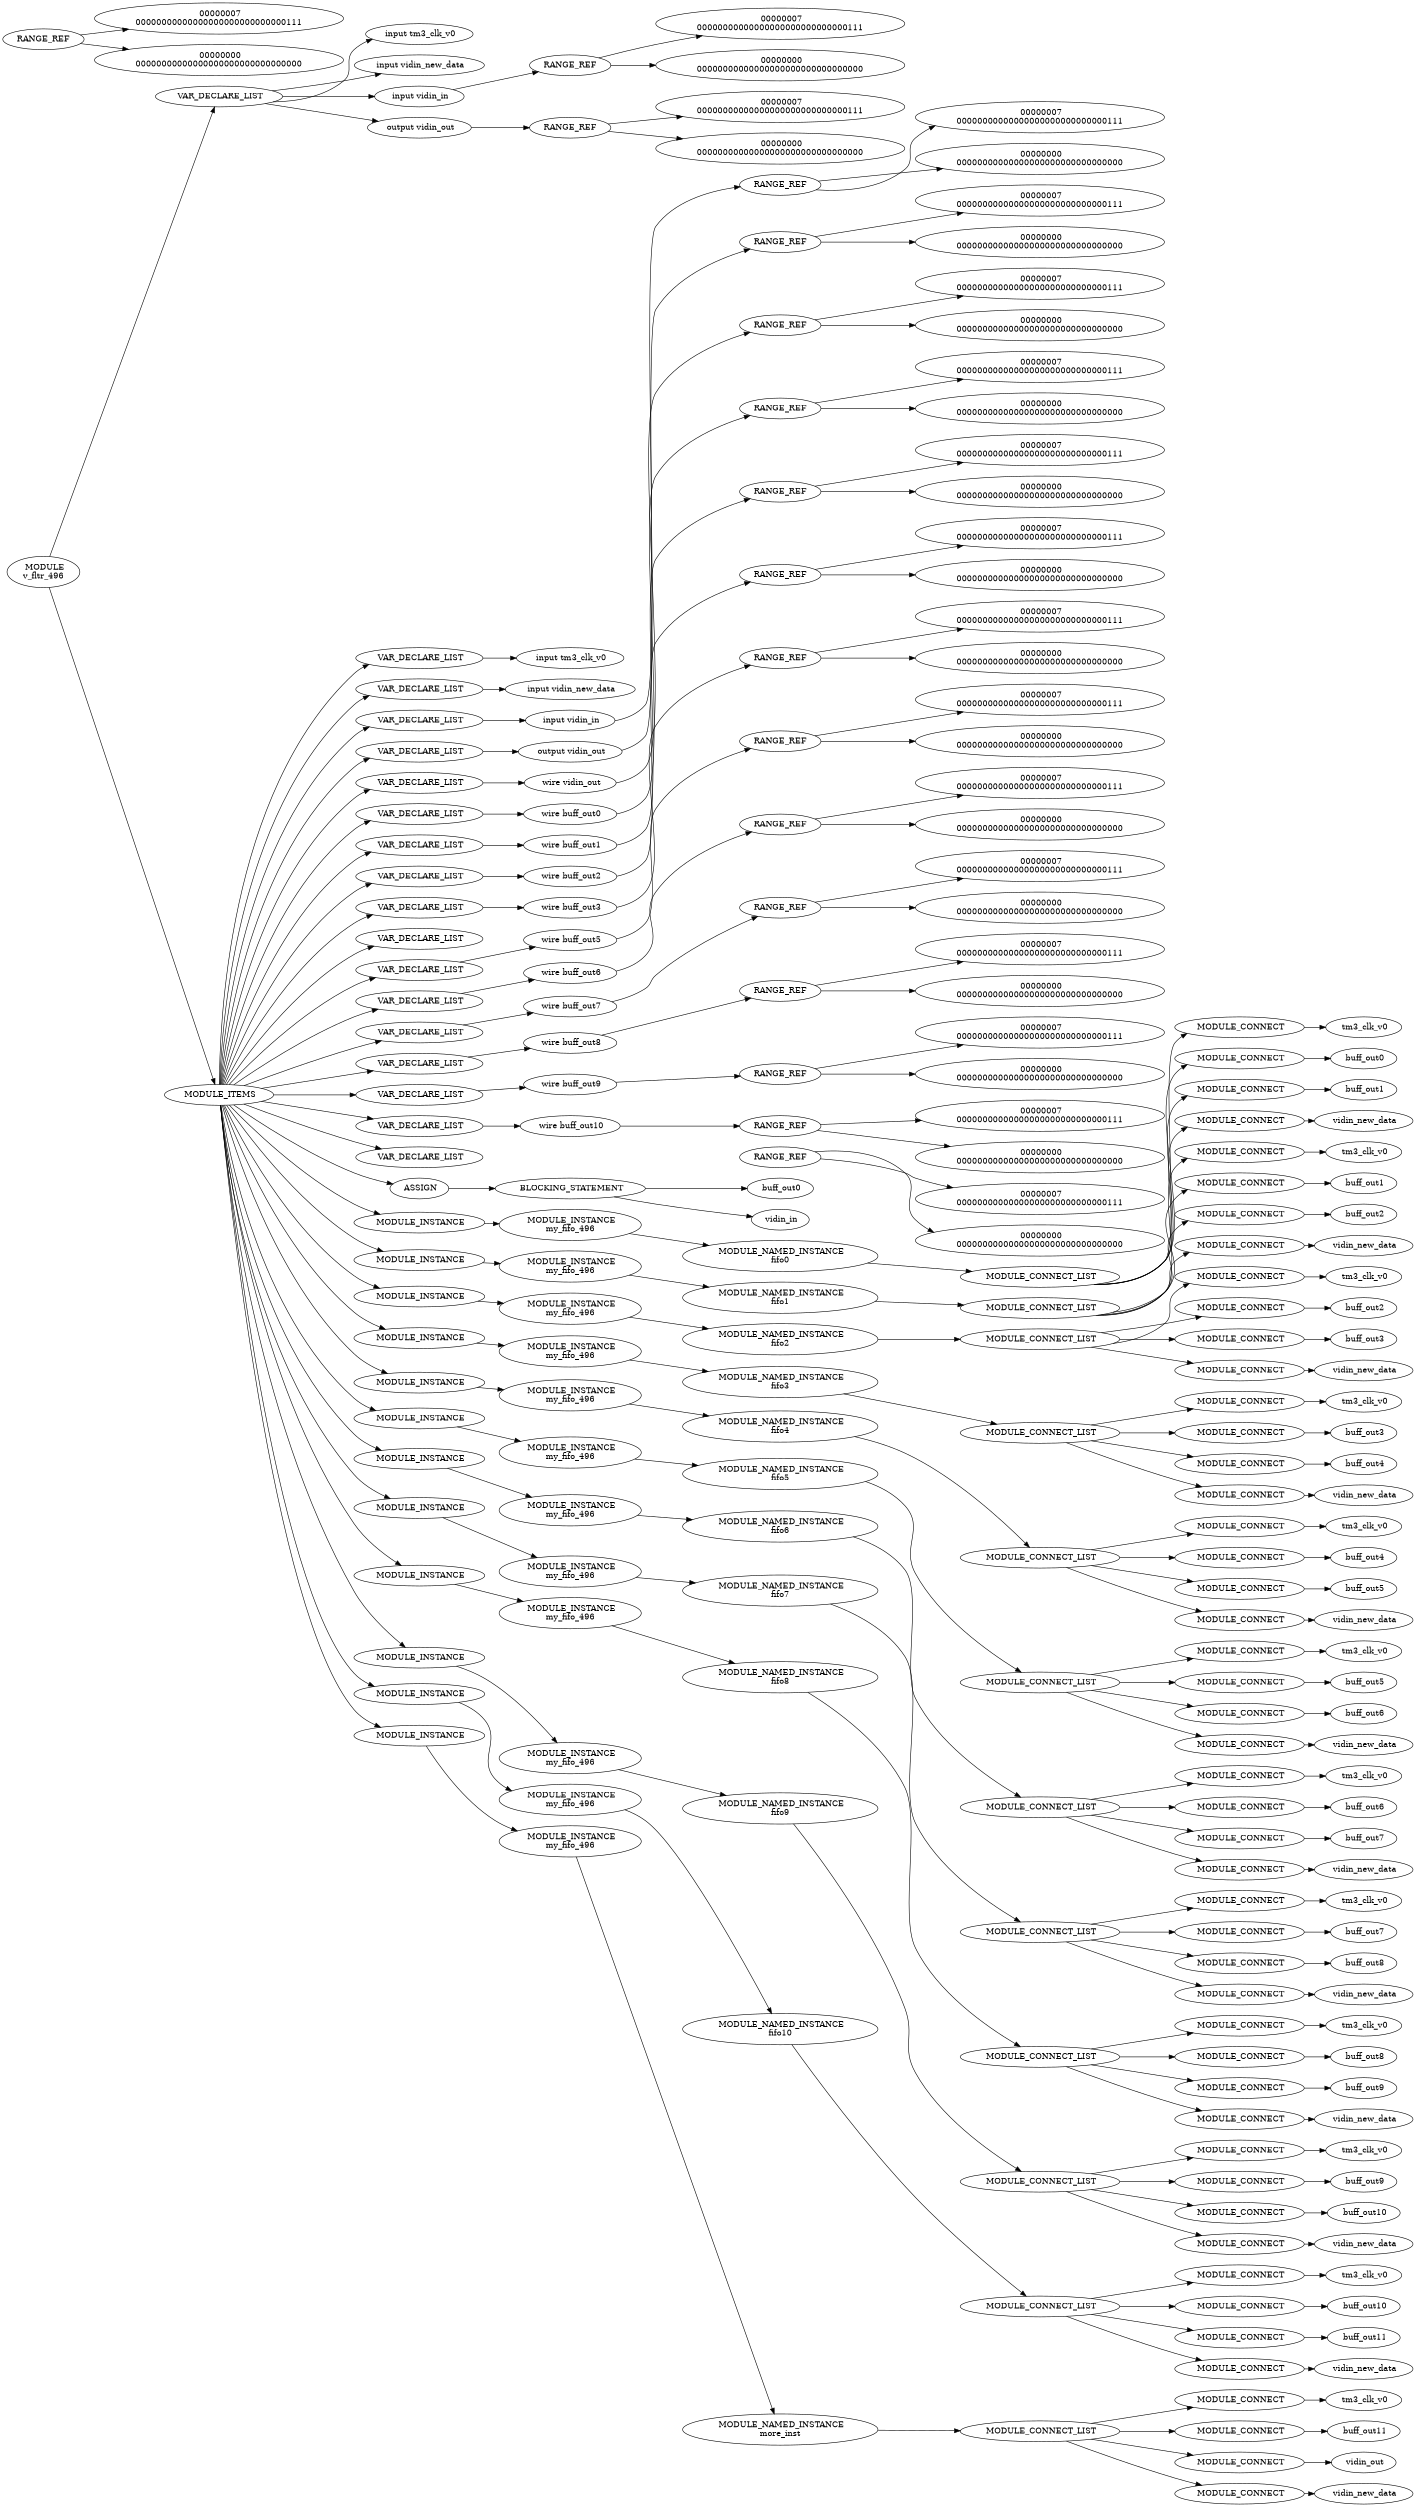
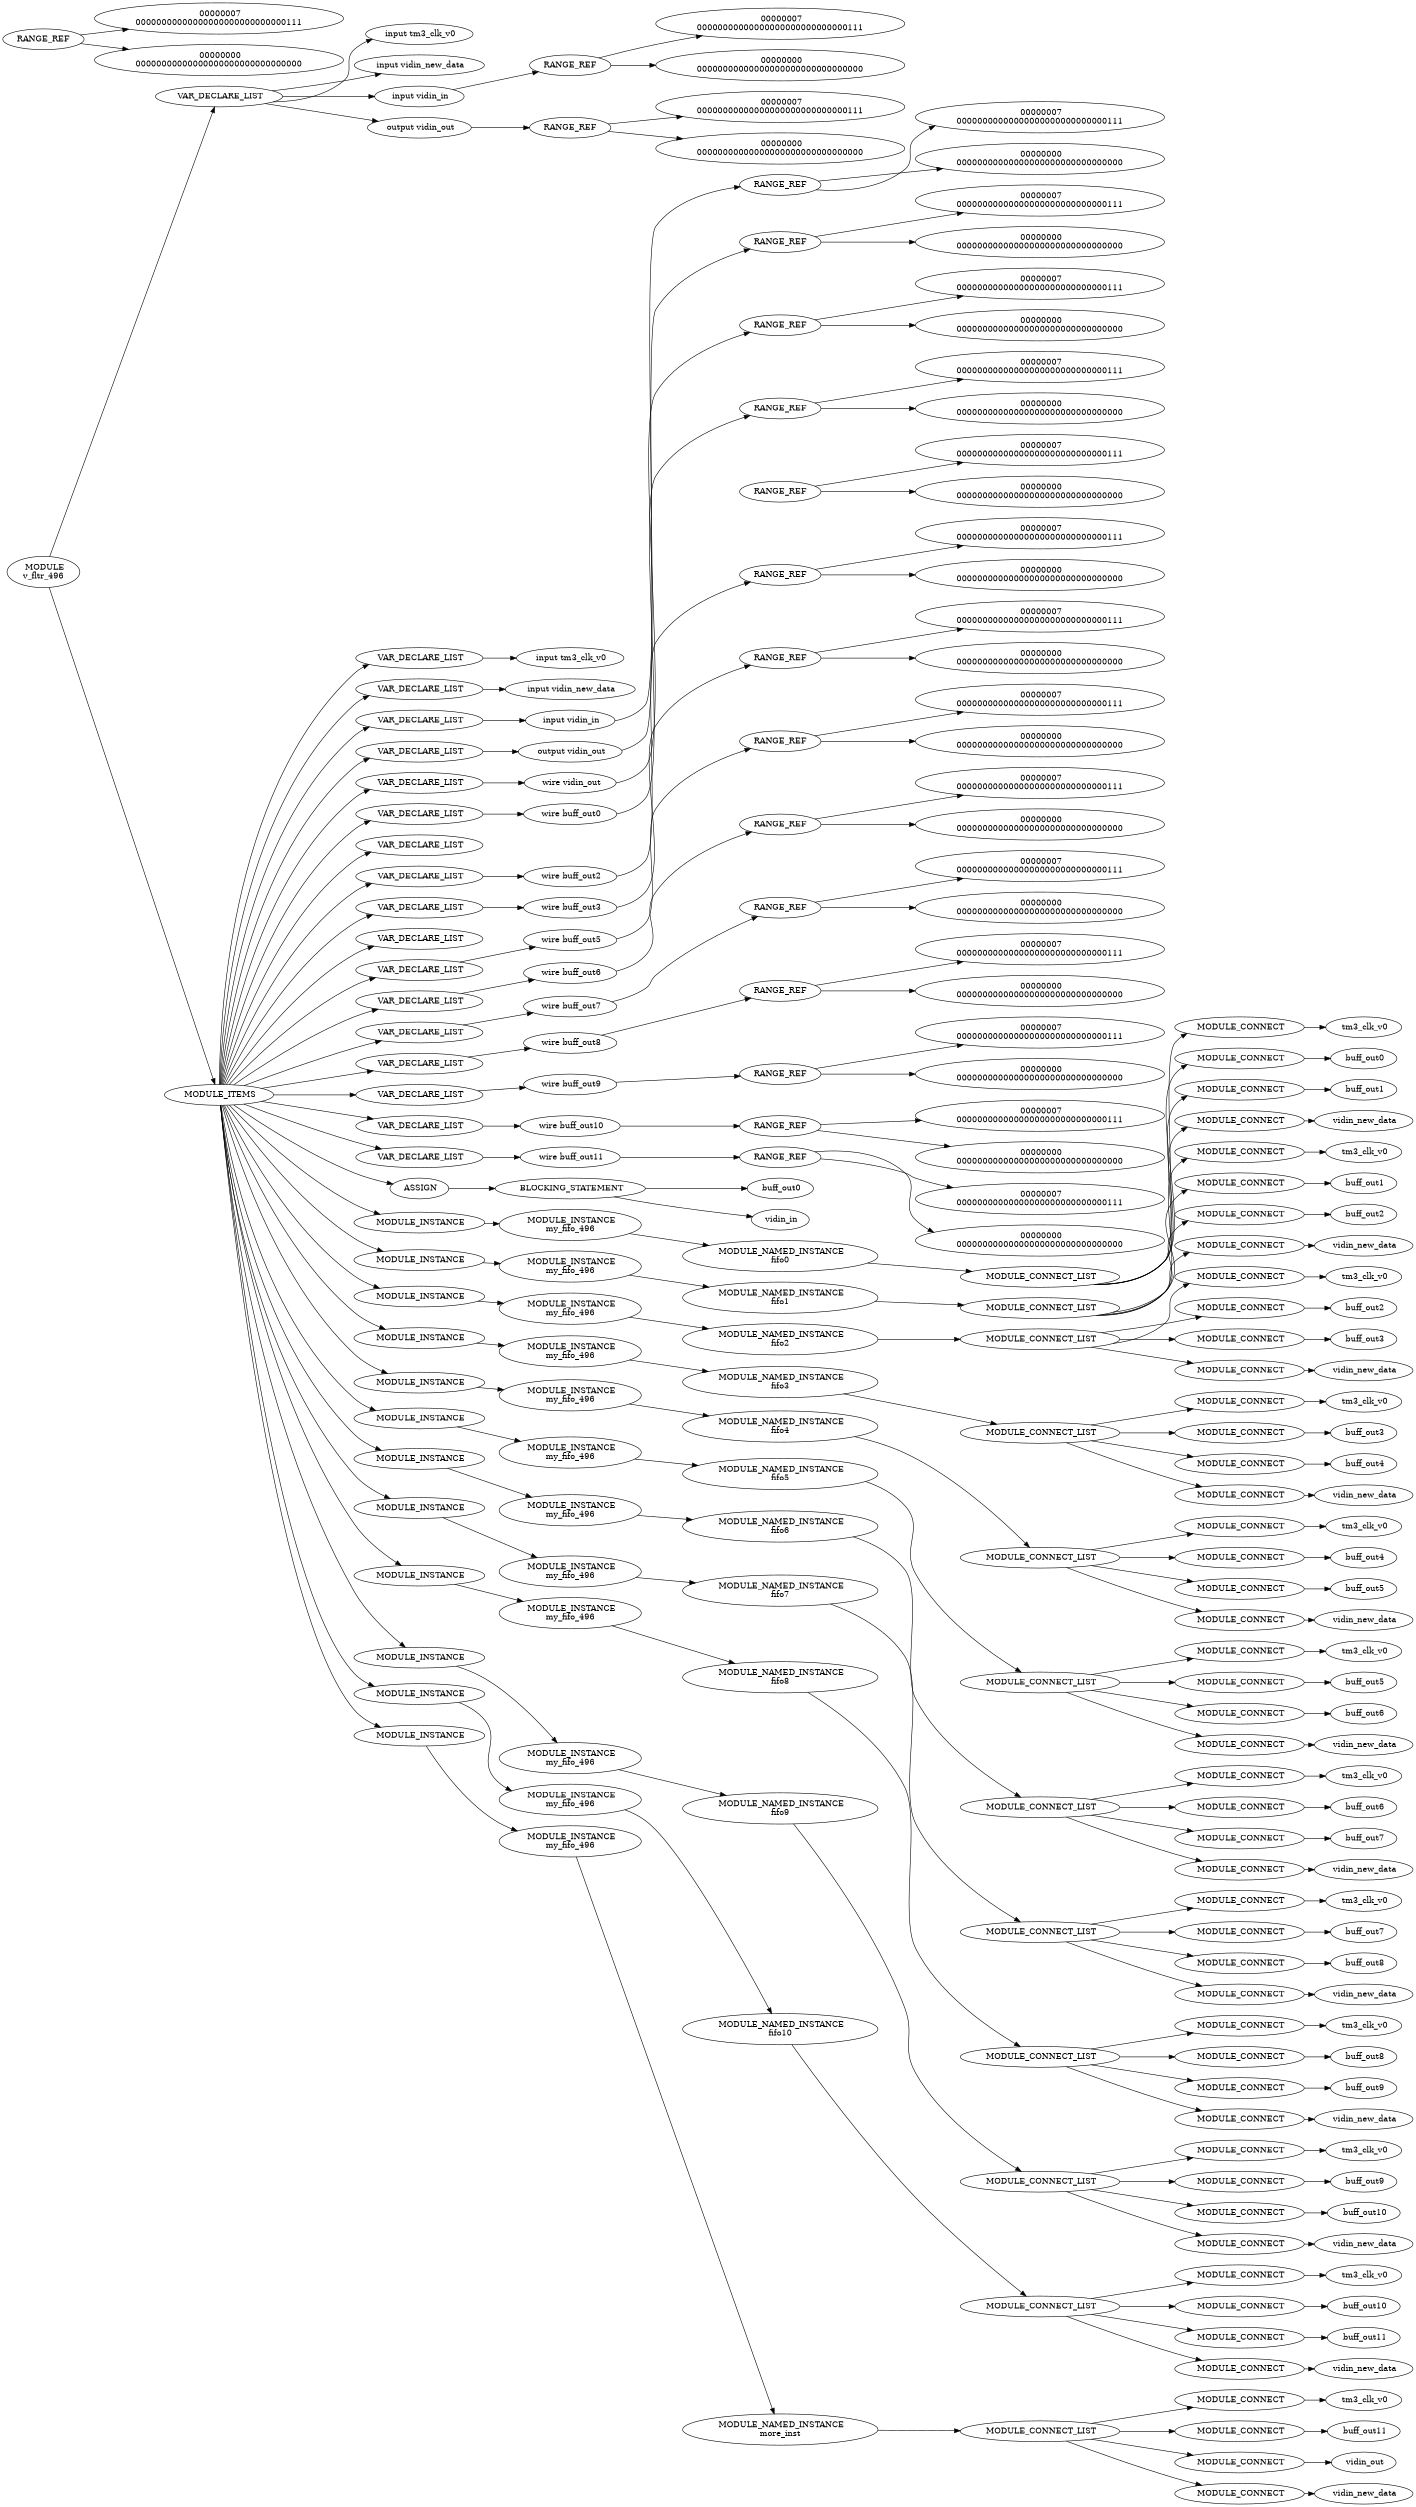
(570, 845) -> none
none -> (570, 1157)
